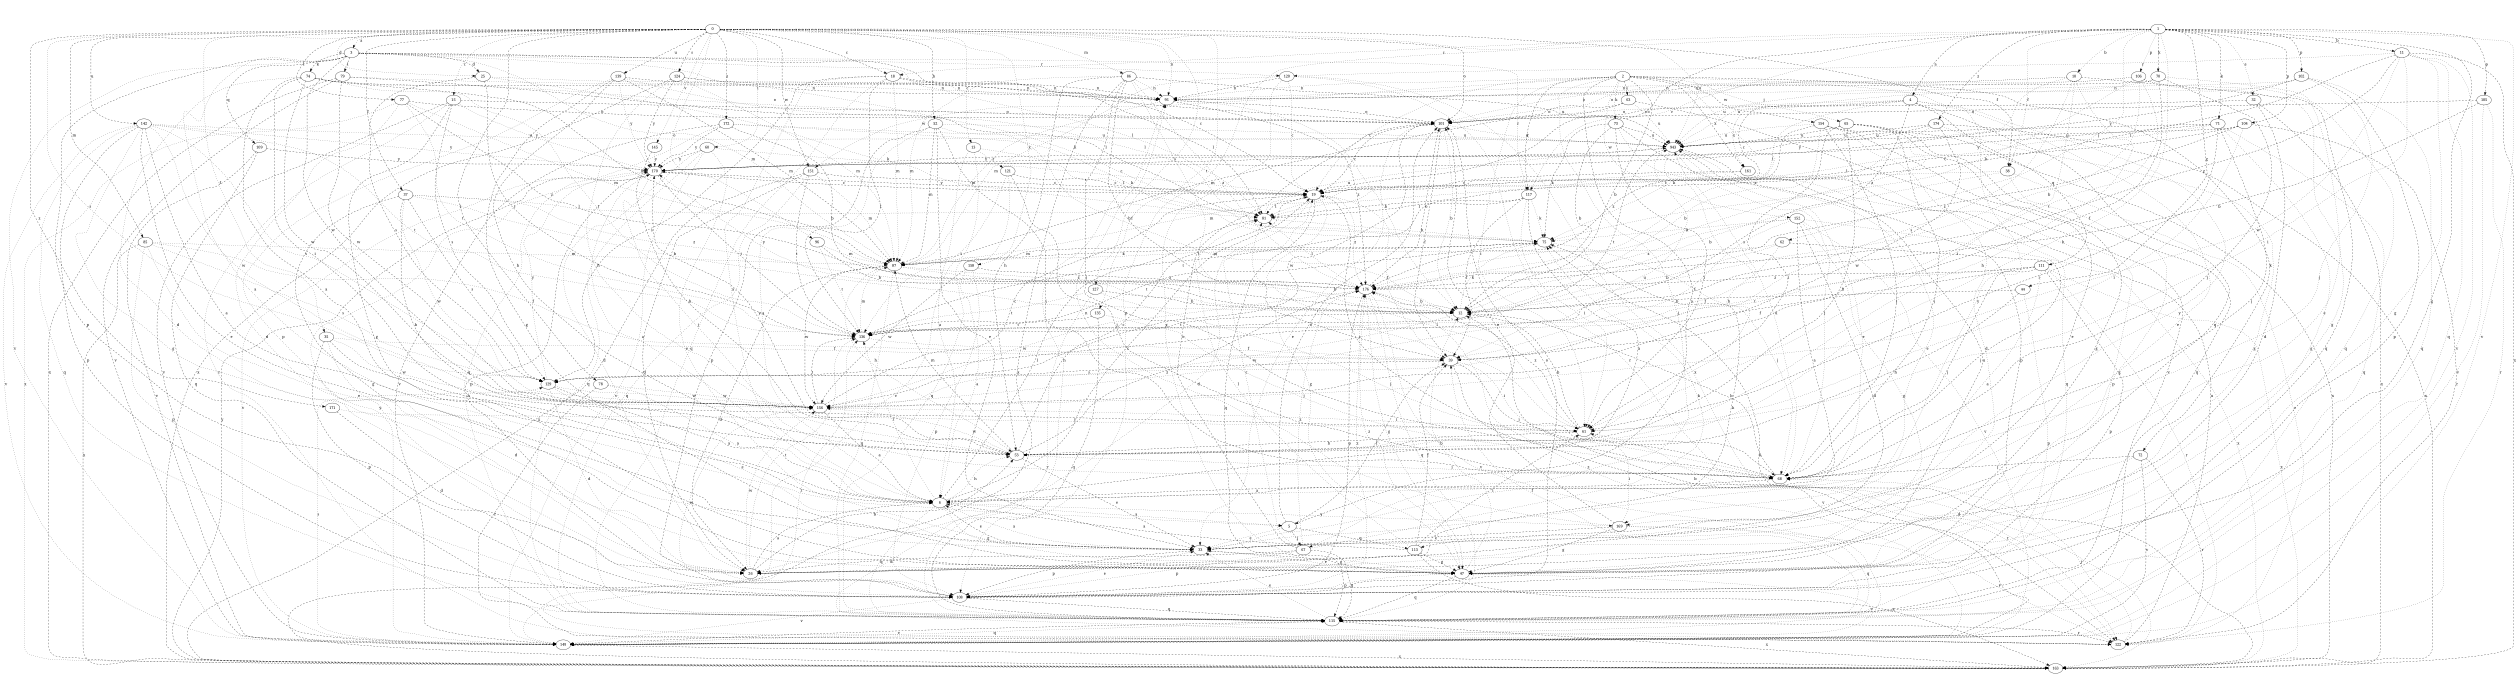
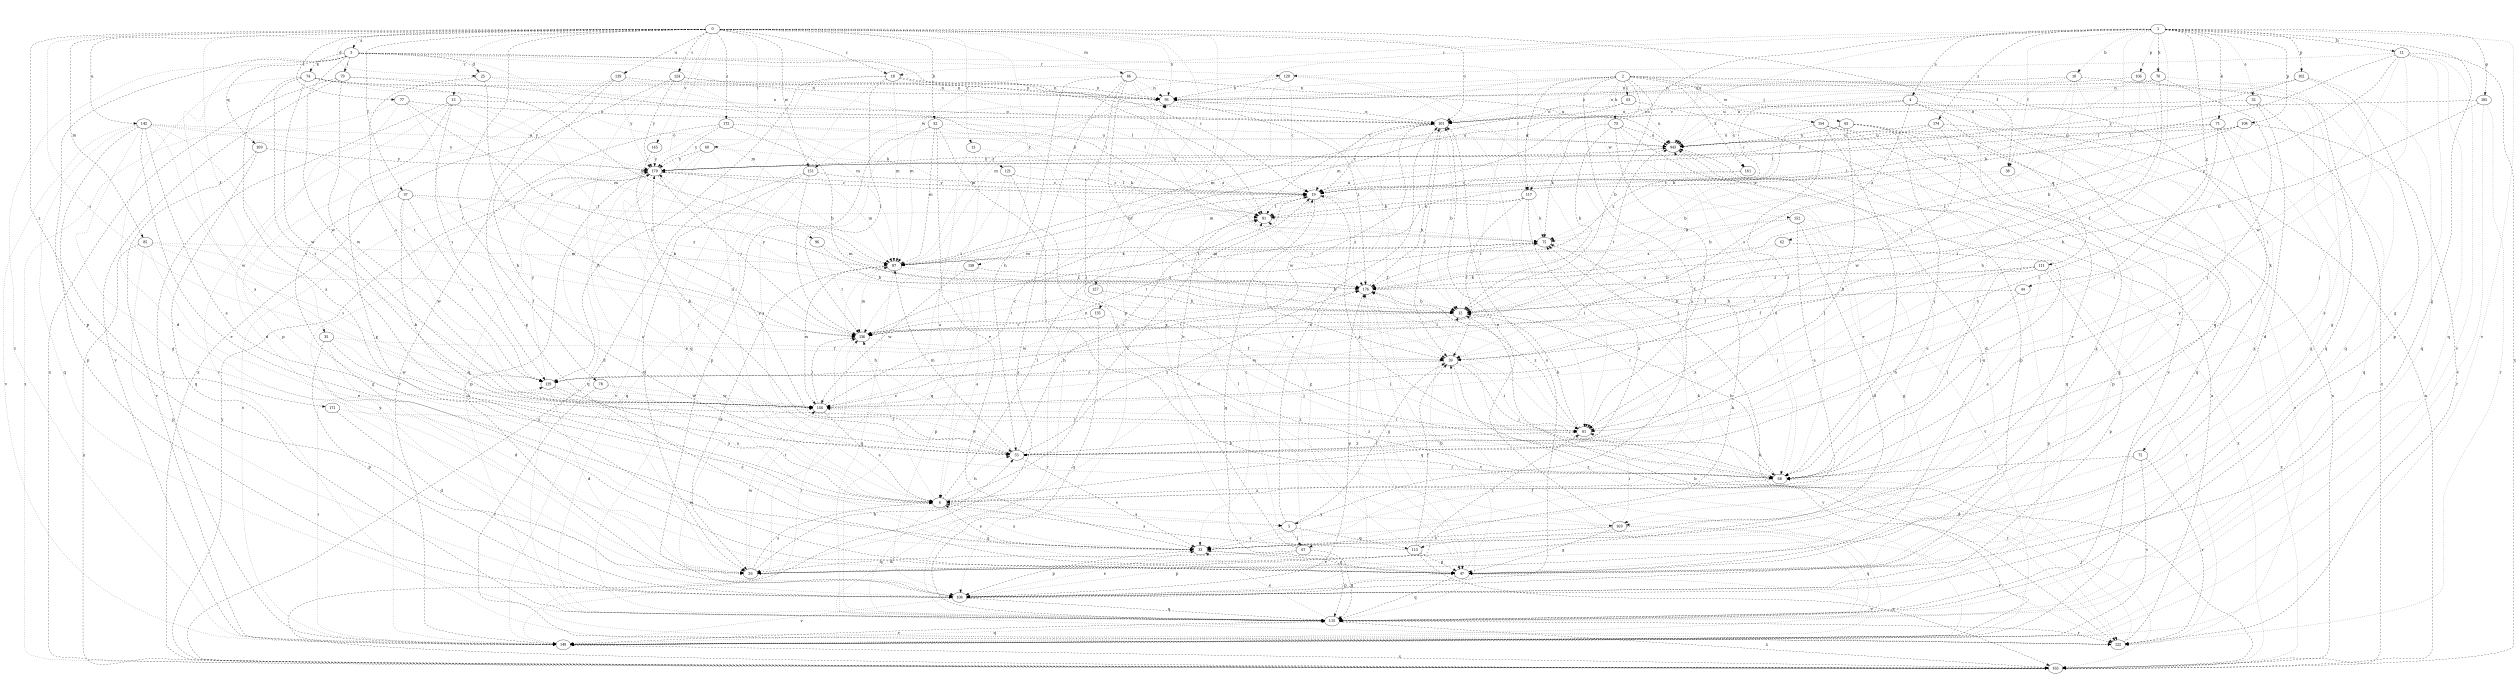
(764, 159) -> (1288, 178)
(1316, 442) -> (1285, 439)
